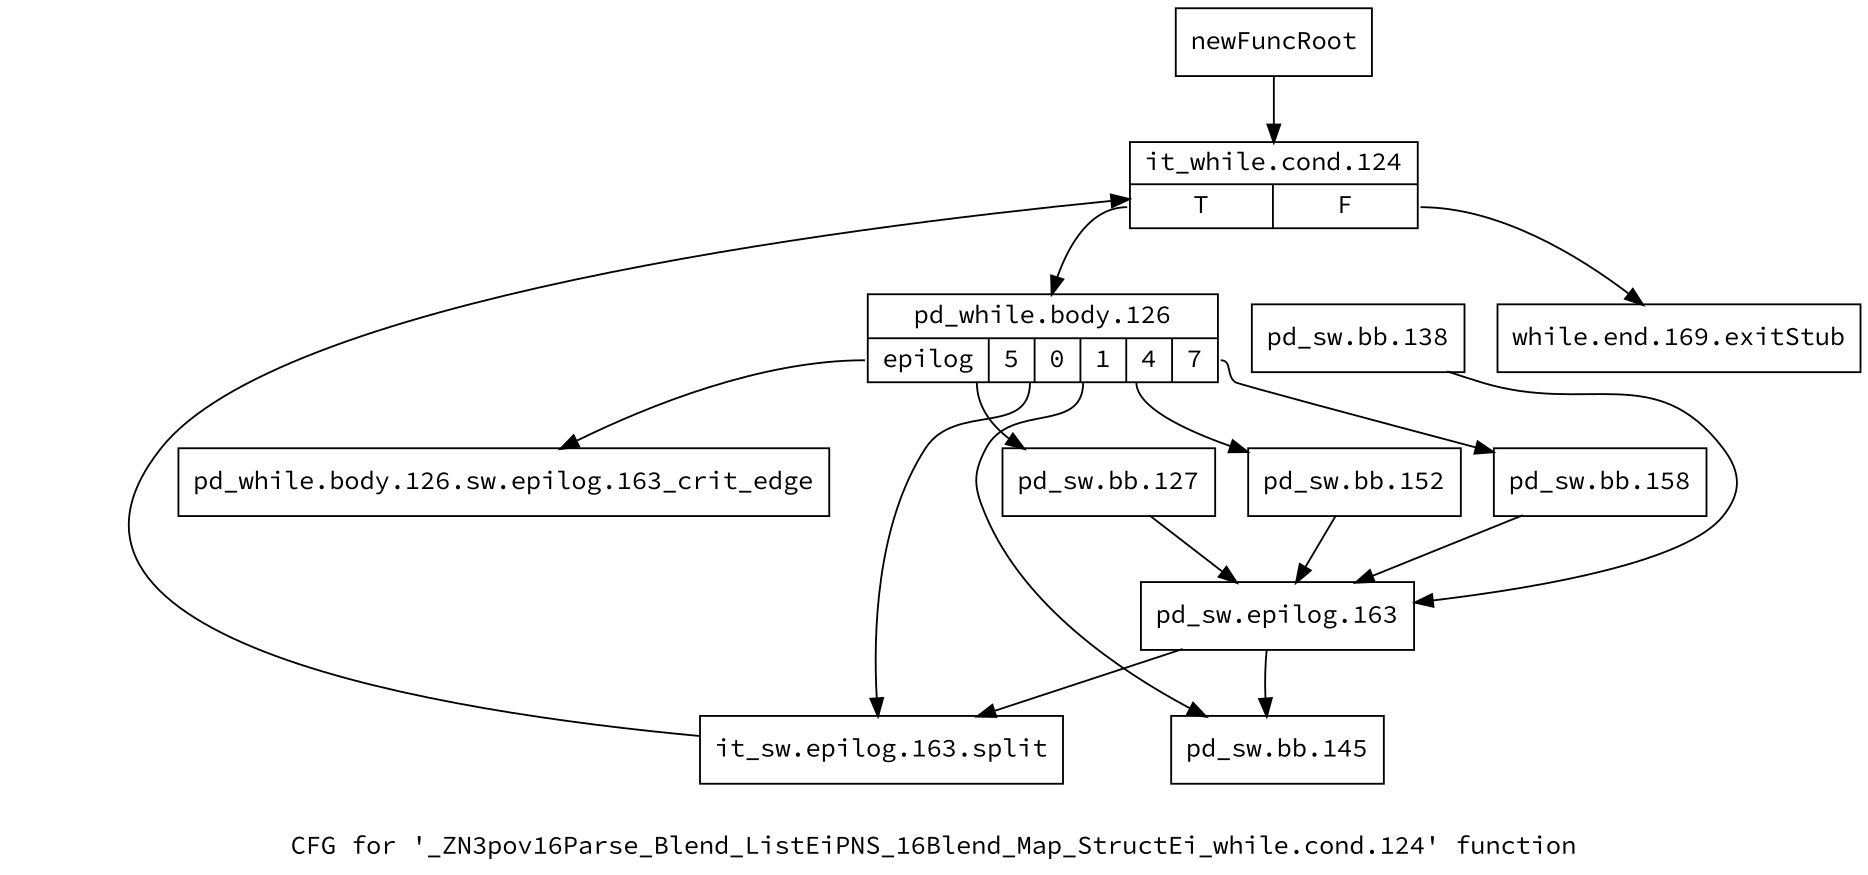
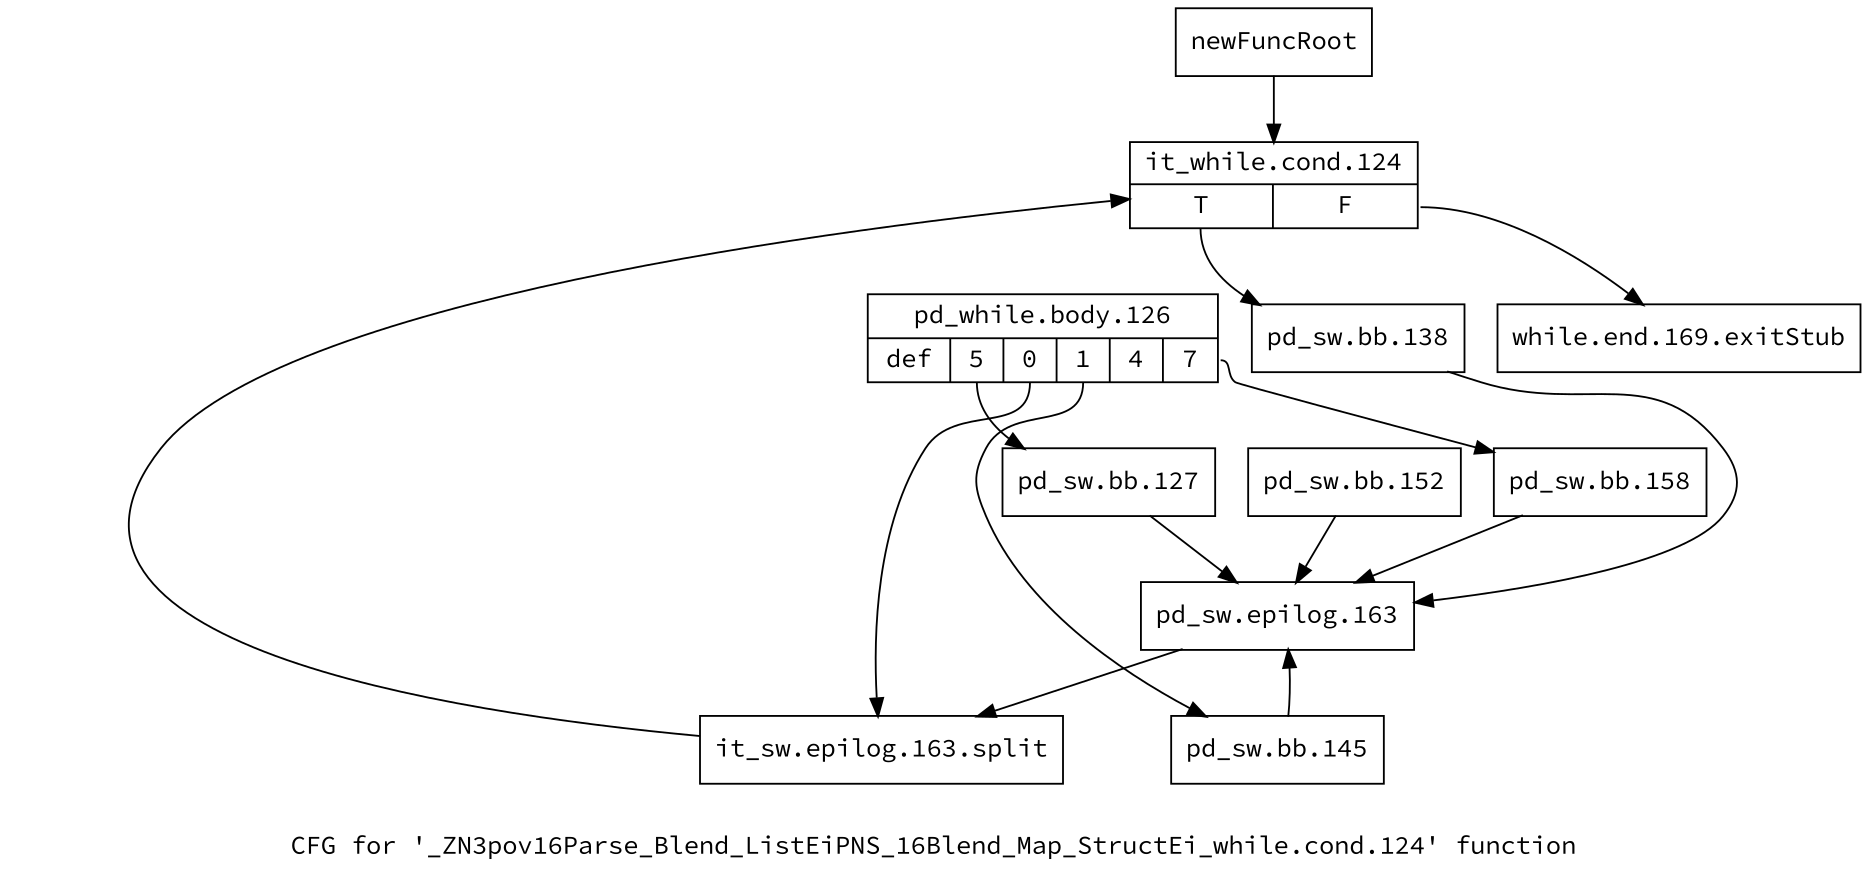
(1082, 231) -> (1213, 268)
(928, 359) -> (909, 359)
(1176, 423) -> none
(504, 482) -> none
(1265, 674) -> (1290, 692)
